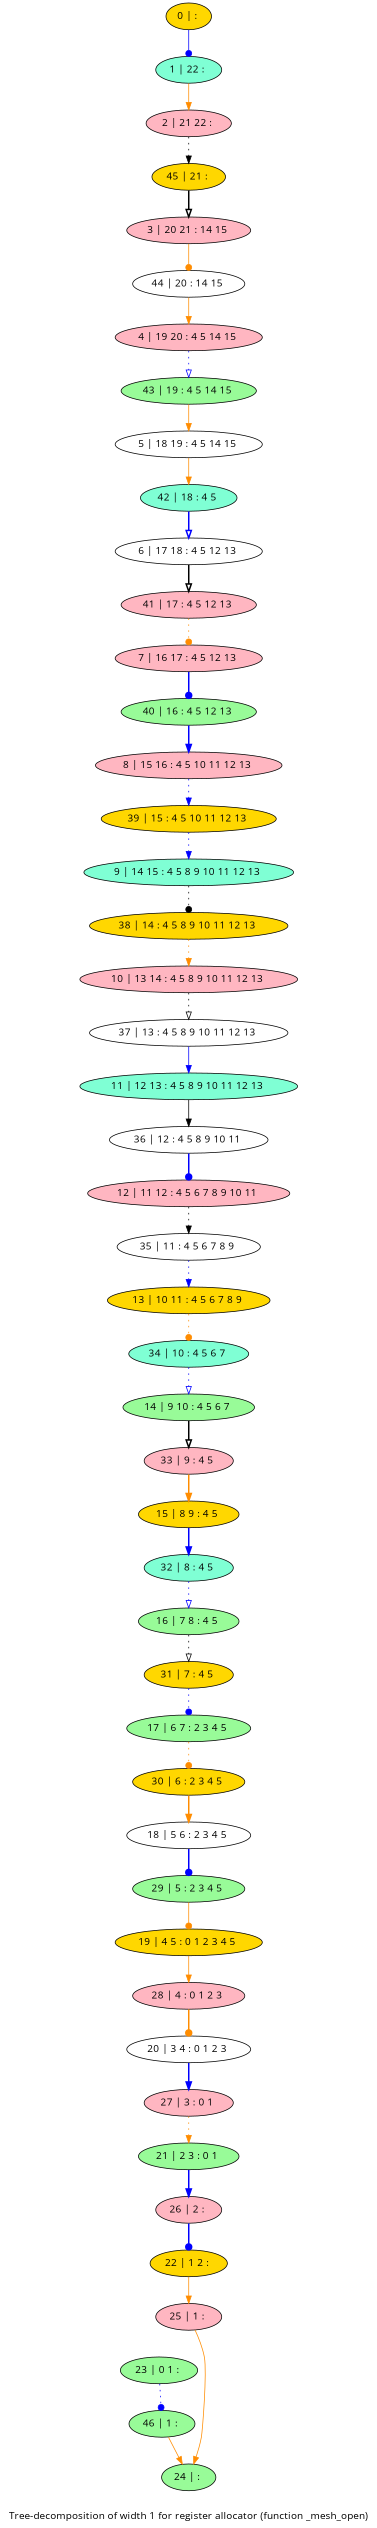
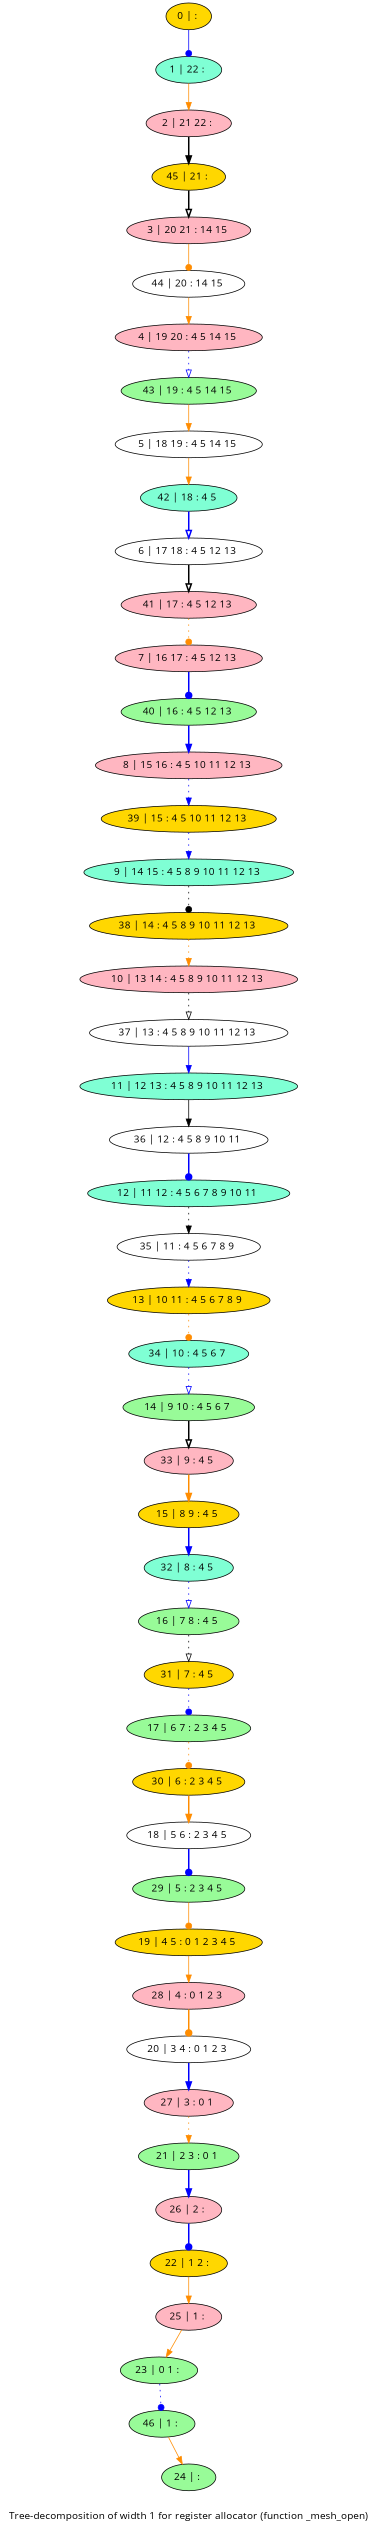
(189, 146) -> (189, 146)
(189, 1193) -> (189, 1193)
(205, 2393) -> (176, 2340)
